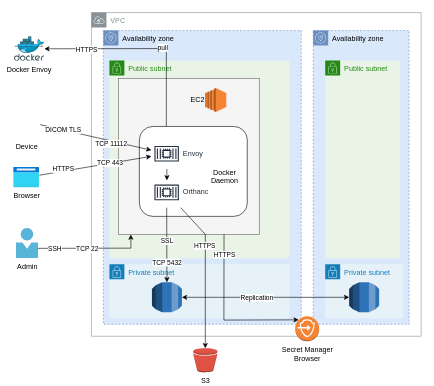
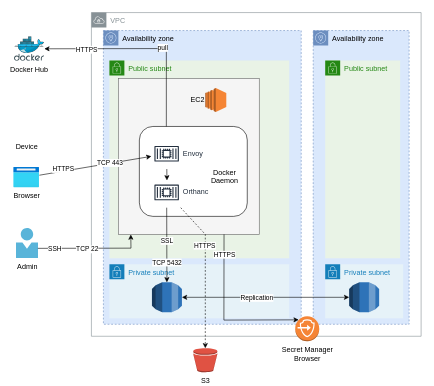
(29, 69) -> (29, 69)
(94, 137) -> none
(206, 270) -> (206, 270)
